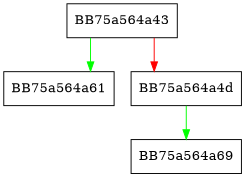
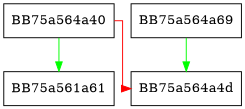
(122, 21) -> (59, 21)
(59, 89) -> (59, 89)
(186, 118) -> (186, 50)
